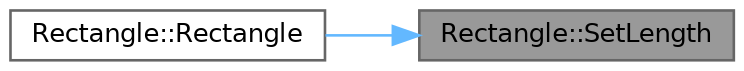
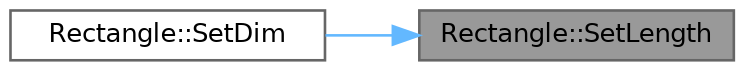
(168, 35) -> (168, 35)
